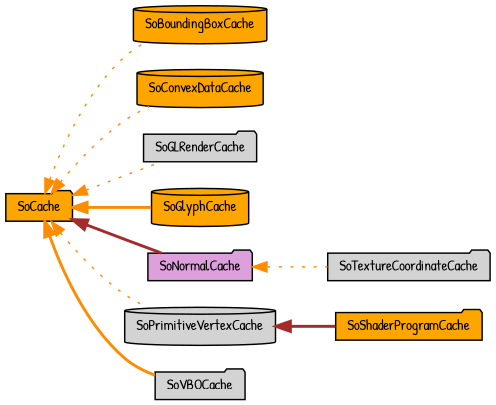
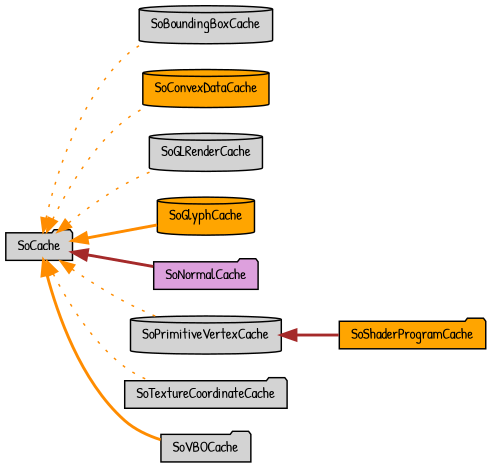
(200, 25) -> (206, 25)
(200, 148) -> (206, 152)
(39, 207) -> (39, 247)
(297, 267) -> (93, 335)
